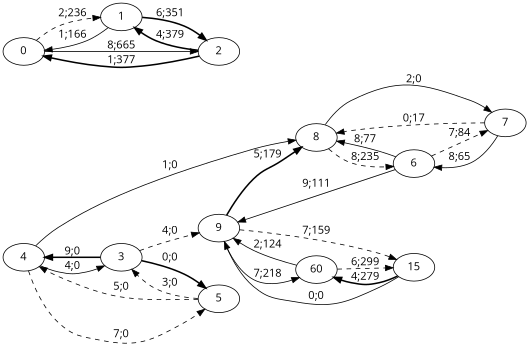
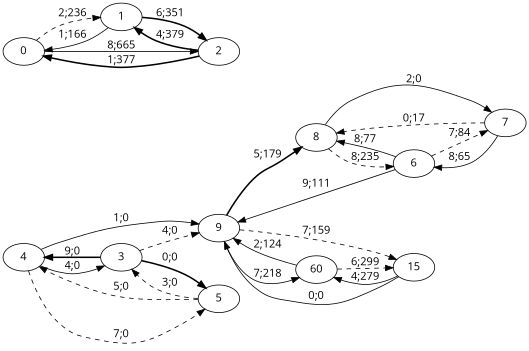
(156, 181) -> (115, 227)
(370, 284) -> (370, 284)
